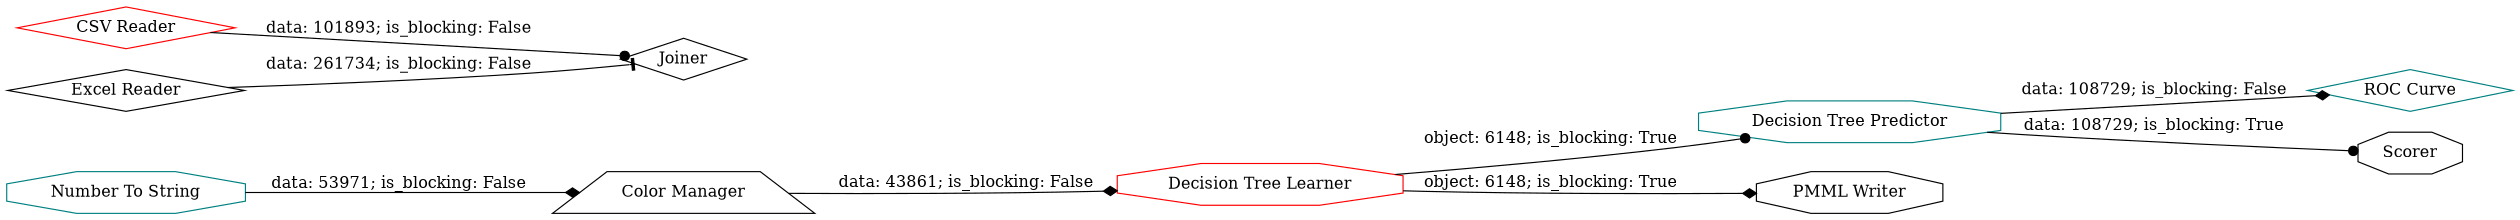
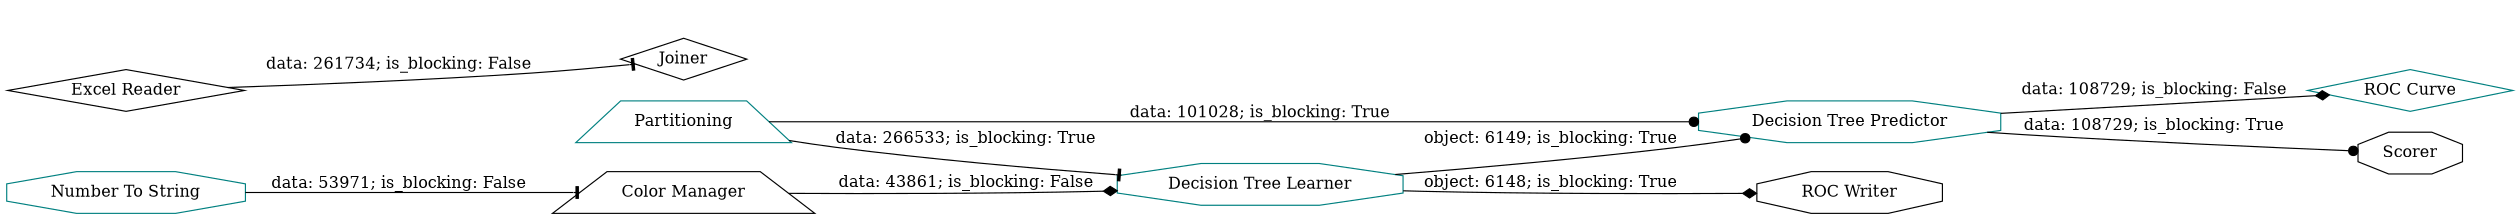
(126, 28) -> none
none -> (684, 122)
(1551, 139) -> (1551, 139)
(1260, 184) -> (1260, 184)
(409, 193) -> (409, 193)
(1850, 193) -> (1850, 193)
